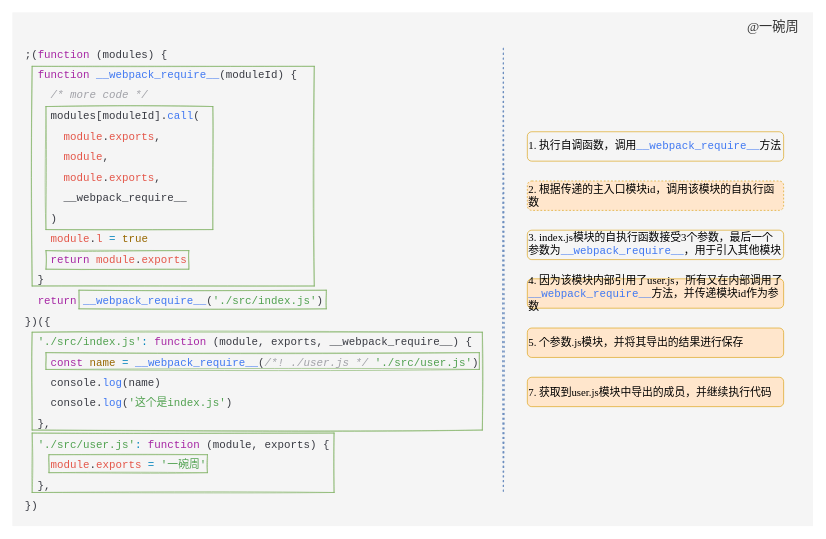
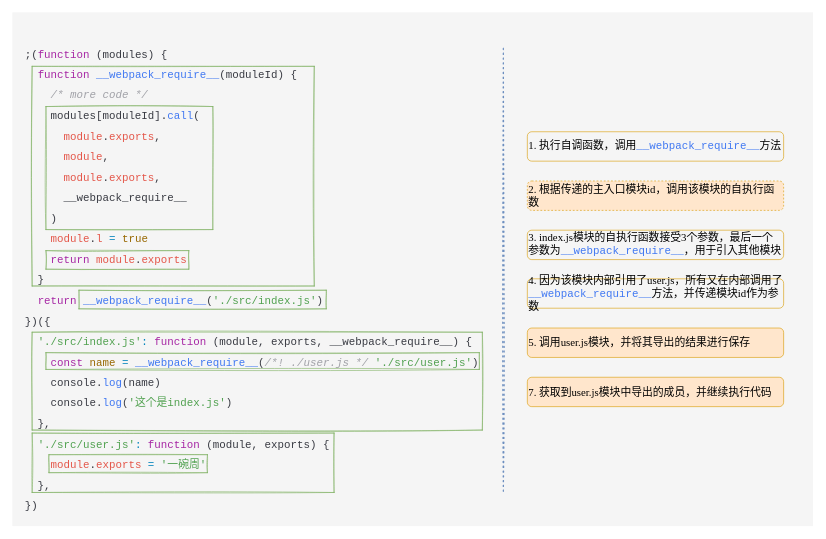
(773, 27) -> none
(655, 293) -> (655, 293)
(602, 343) -> (607, 343)
